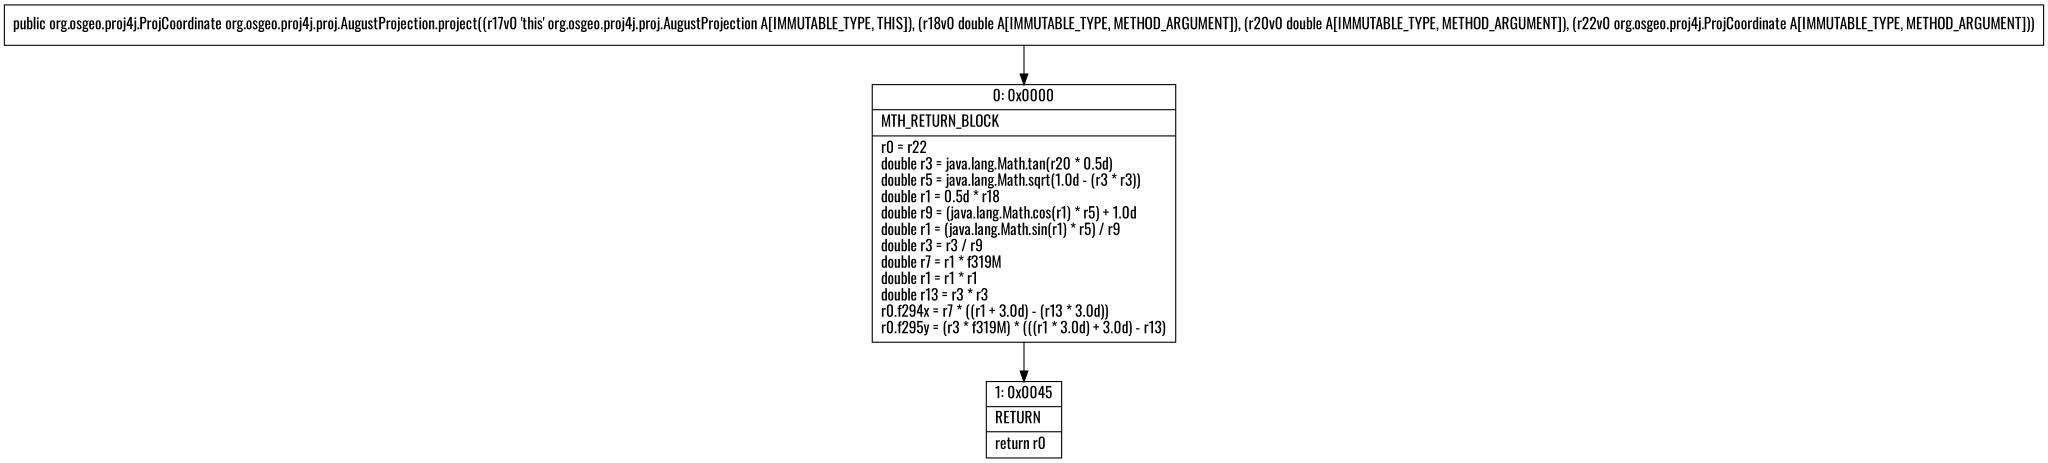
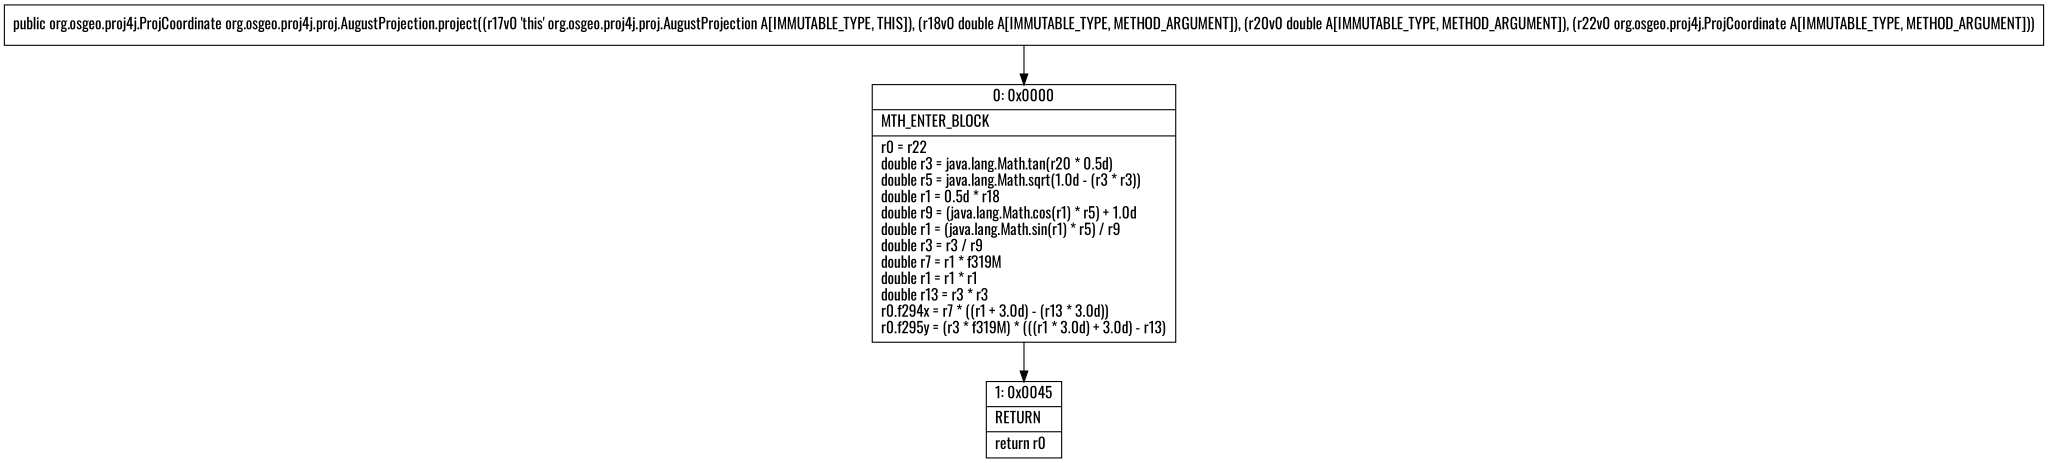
(940, 122) -> (936, 122)
